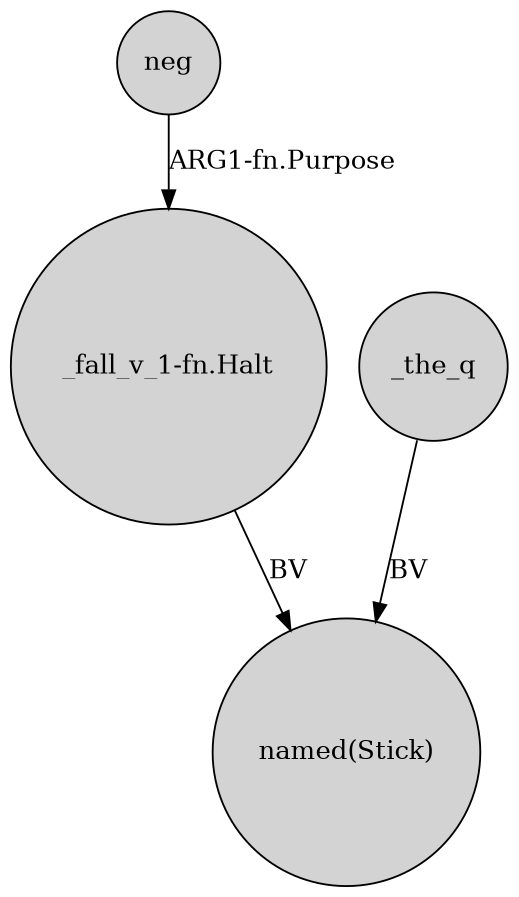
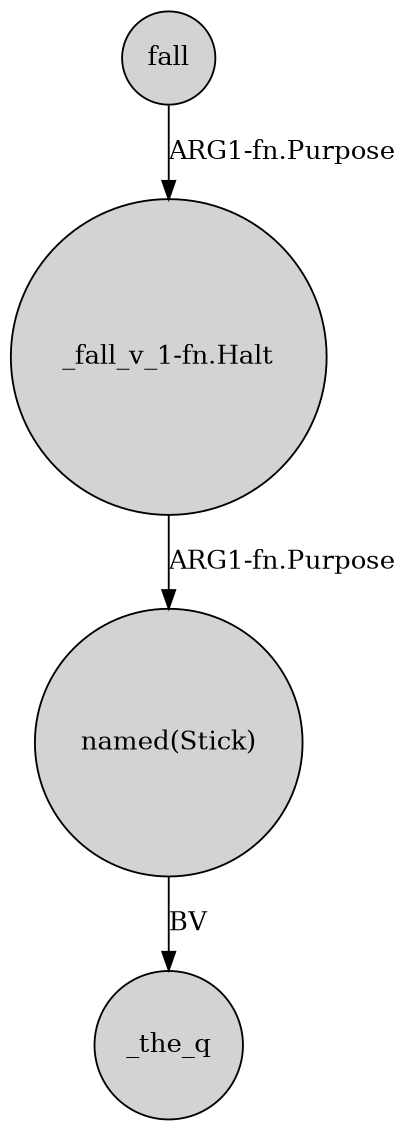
(169, 63) -> (169, 58)
(399, 522) -> (169, 914)
(288, 571) -> (283, 562)
